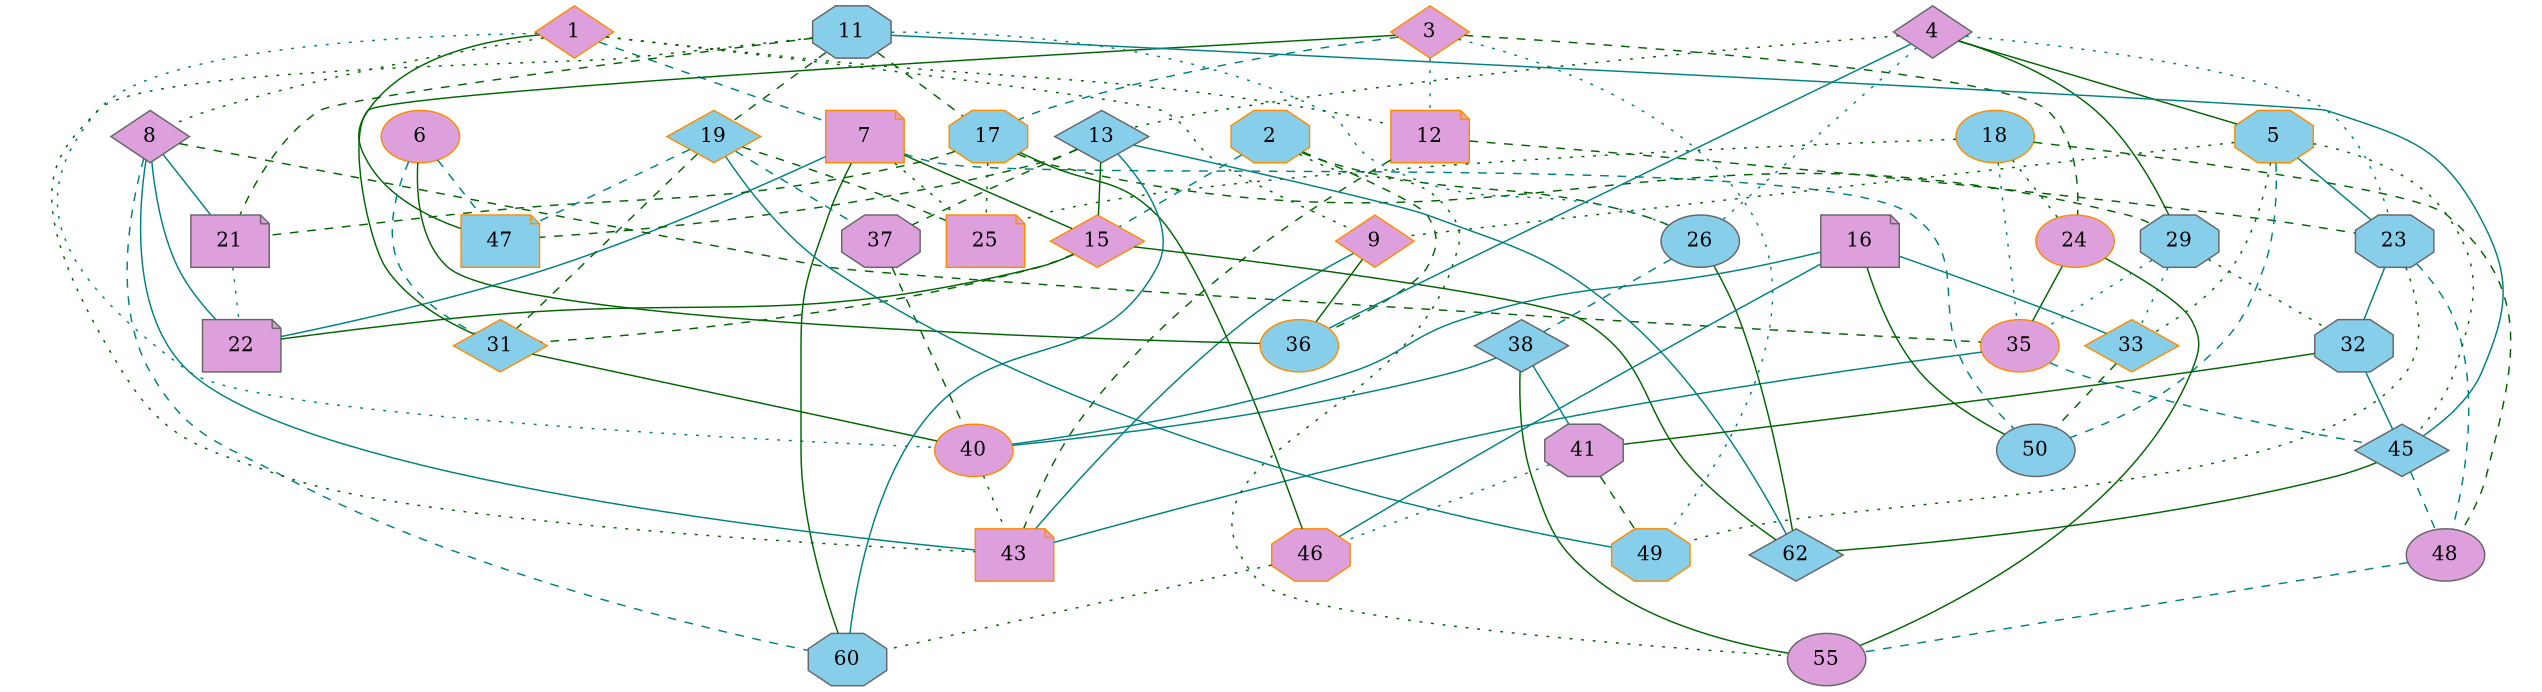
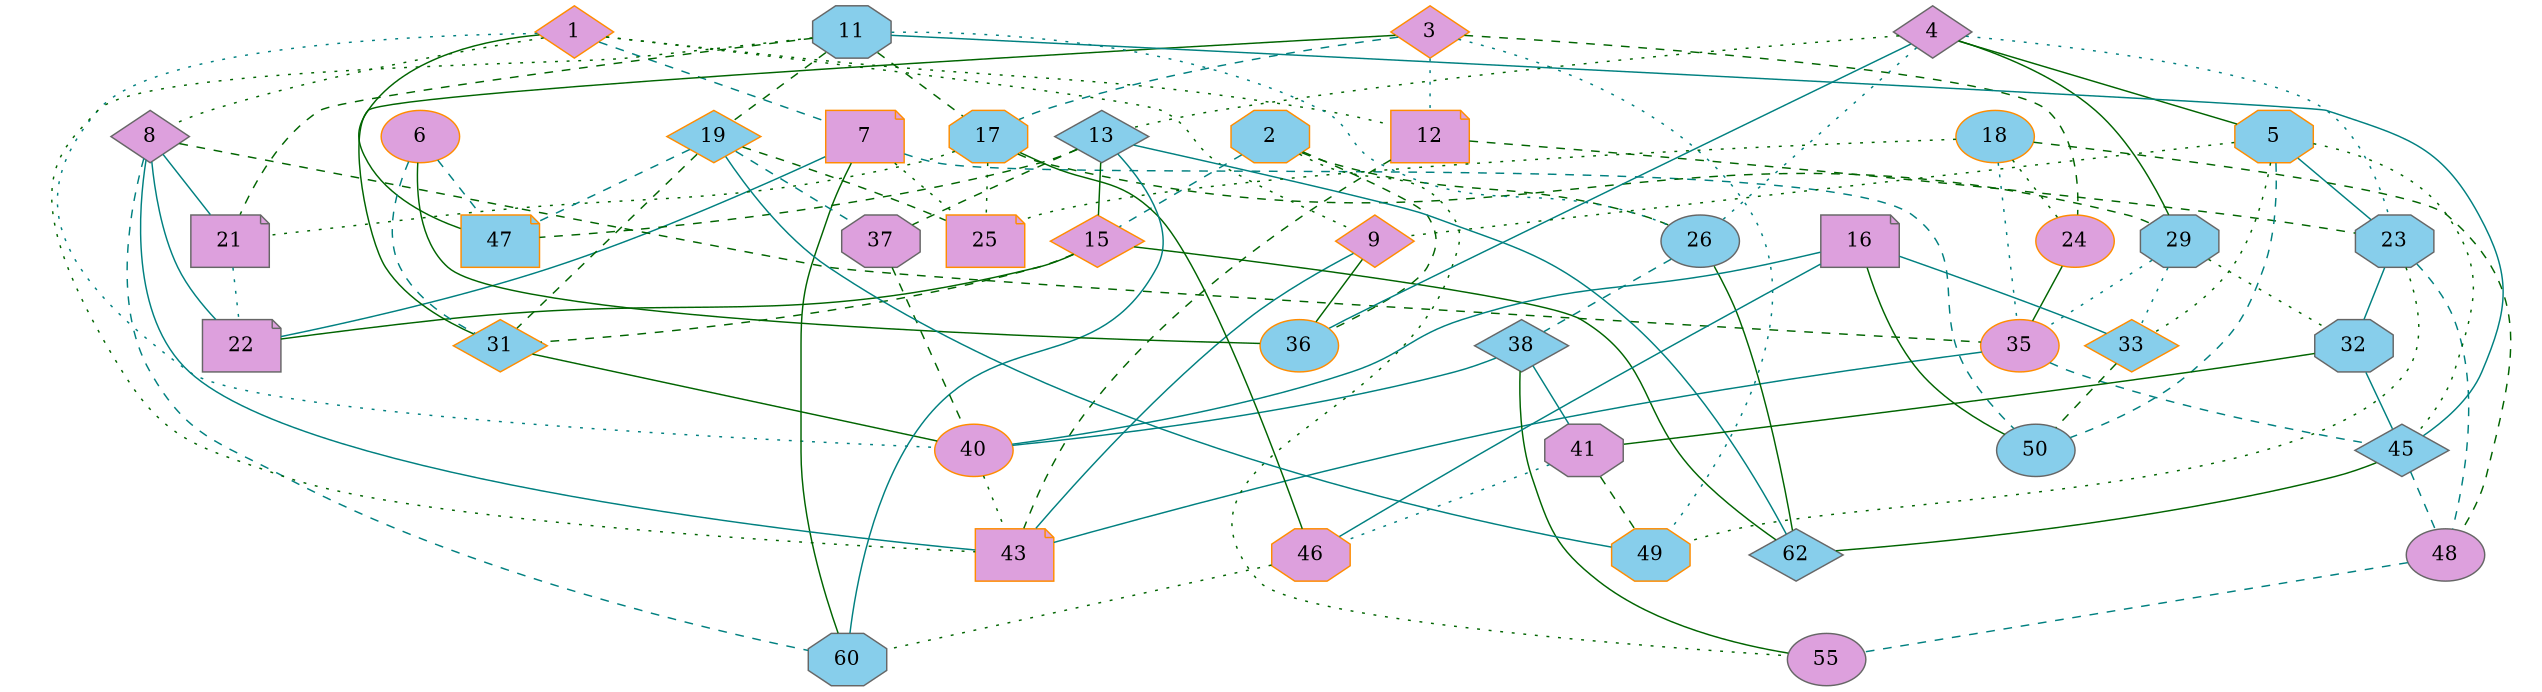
(997, 196) -> none
(614, 202) -> (614, 202)
(2101, 496) -> none
